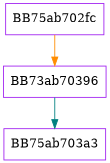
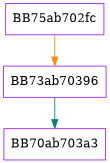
(55, 144) -> (55, 144)
